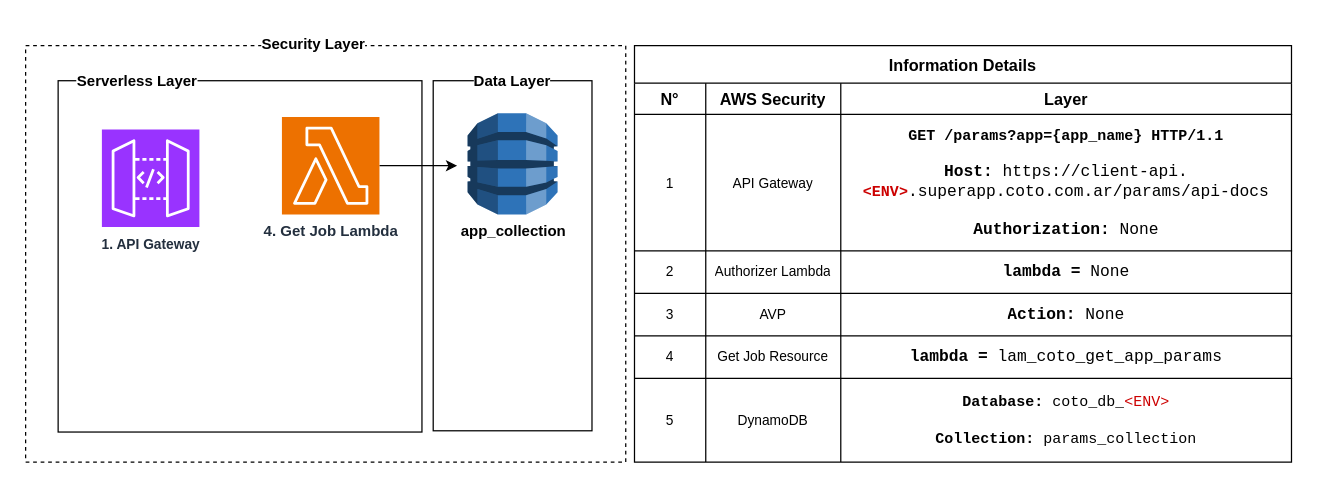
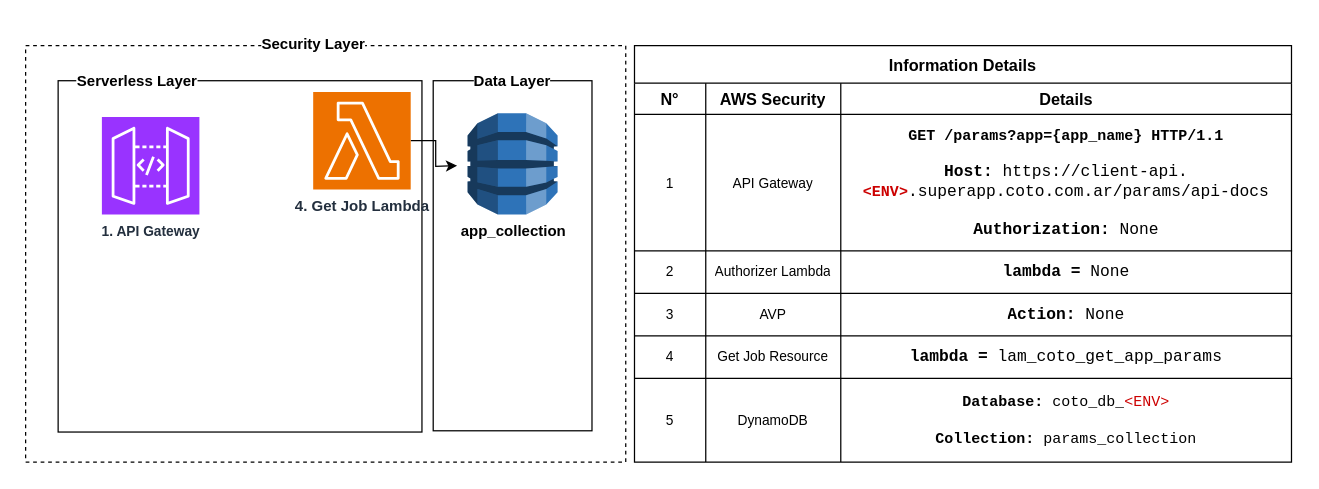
(1066, 99) -> (1066, 99)
(331, 166) -> (362, 141)
(151, 178) -> (151, 166)
